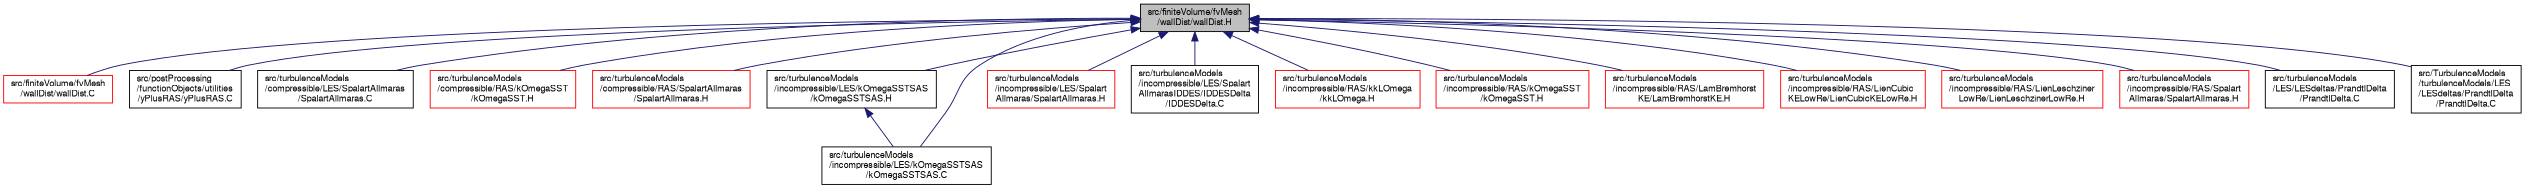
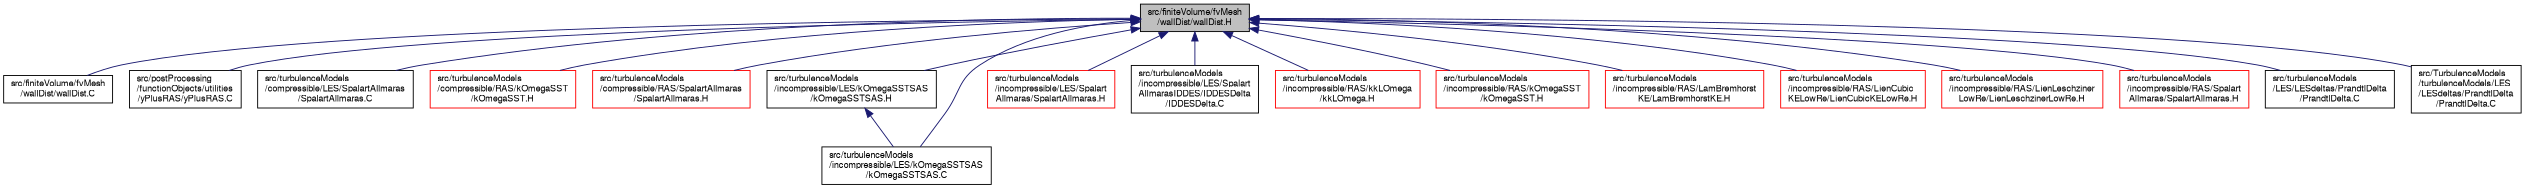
(58, 89) -> (58, 89)
